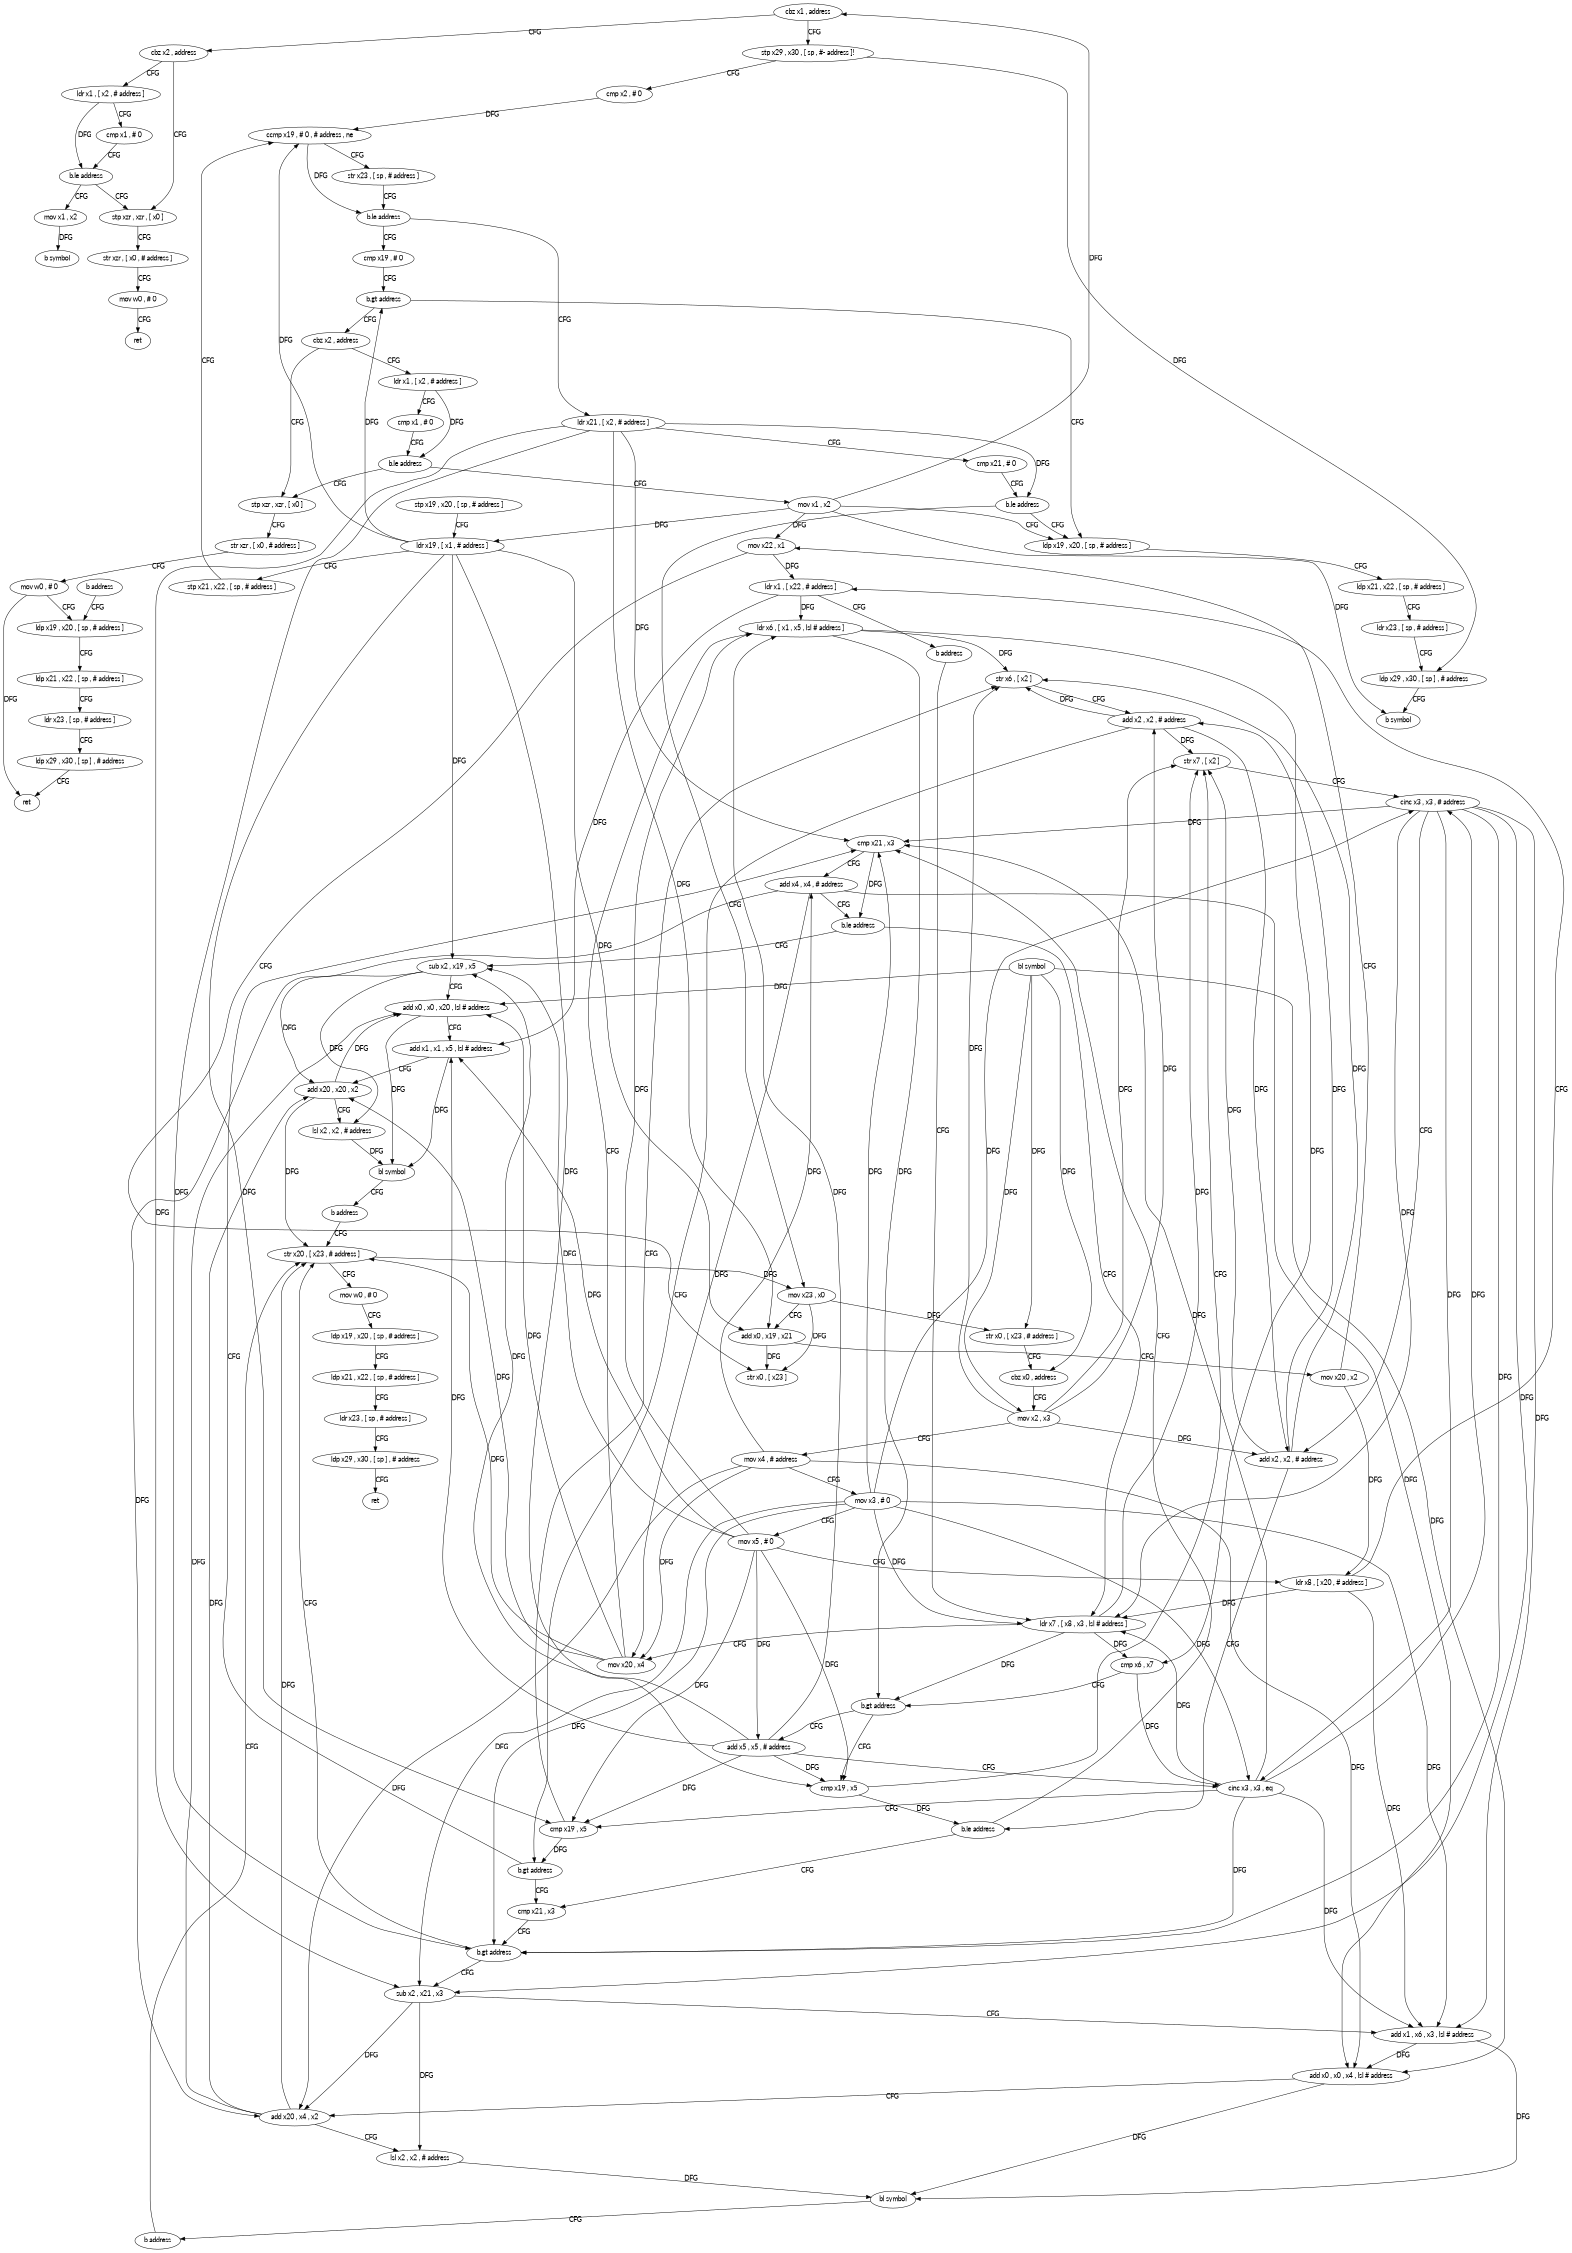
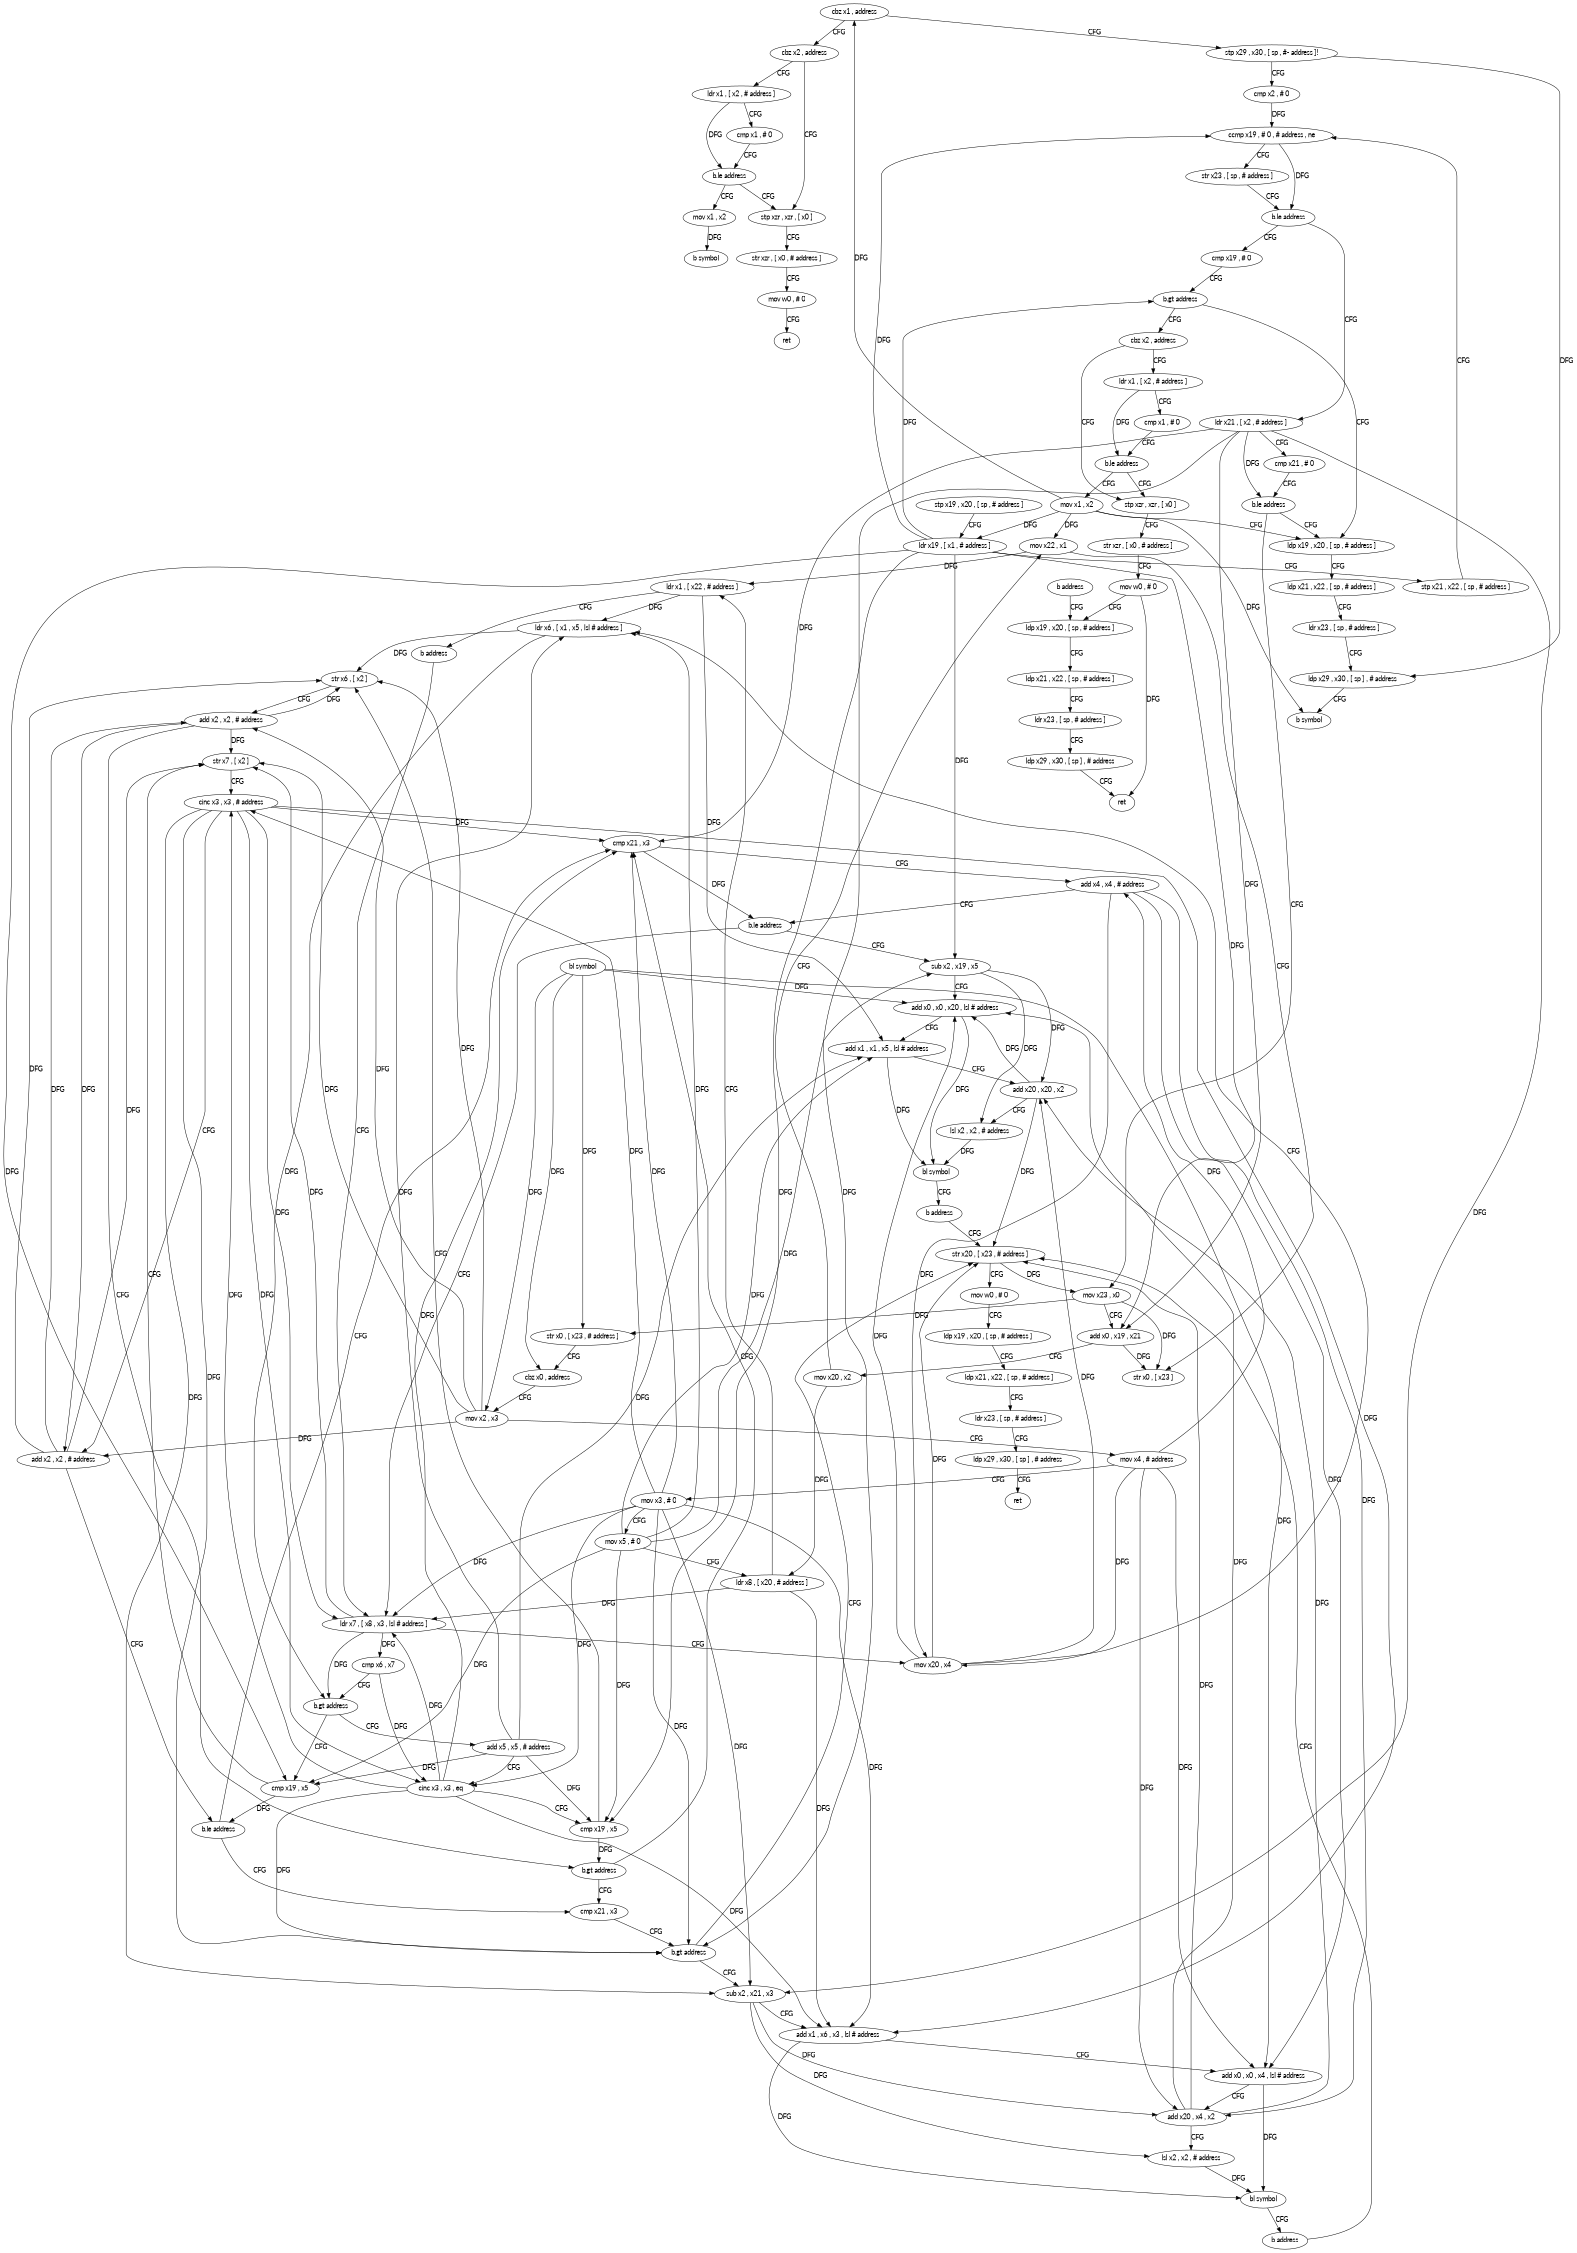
(1308, 986) -> none
(496, 1426) -> none
(757, 1643) -> none
(1403, 2056) -> (1083, 2056)
